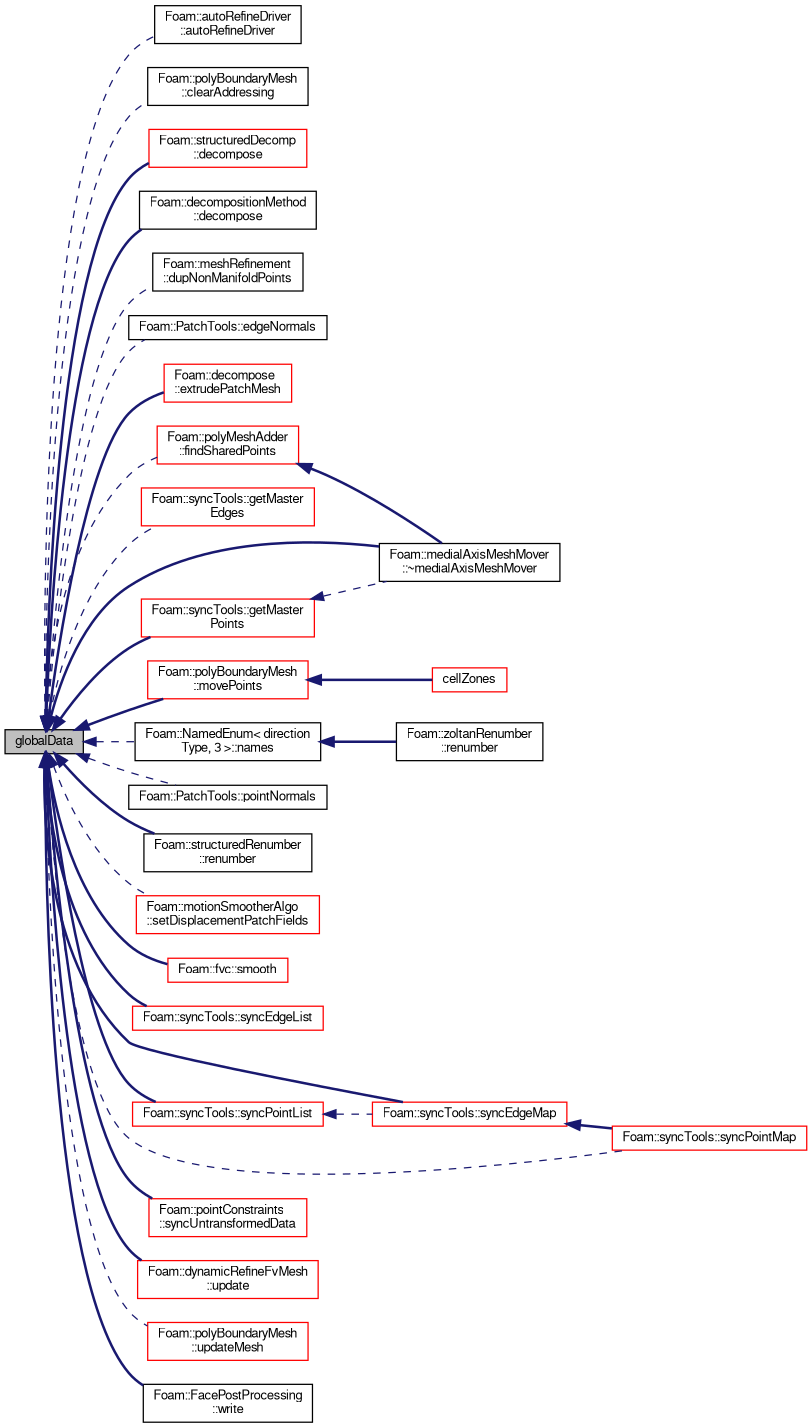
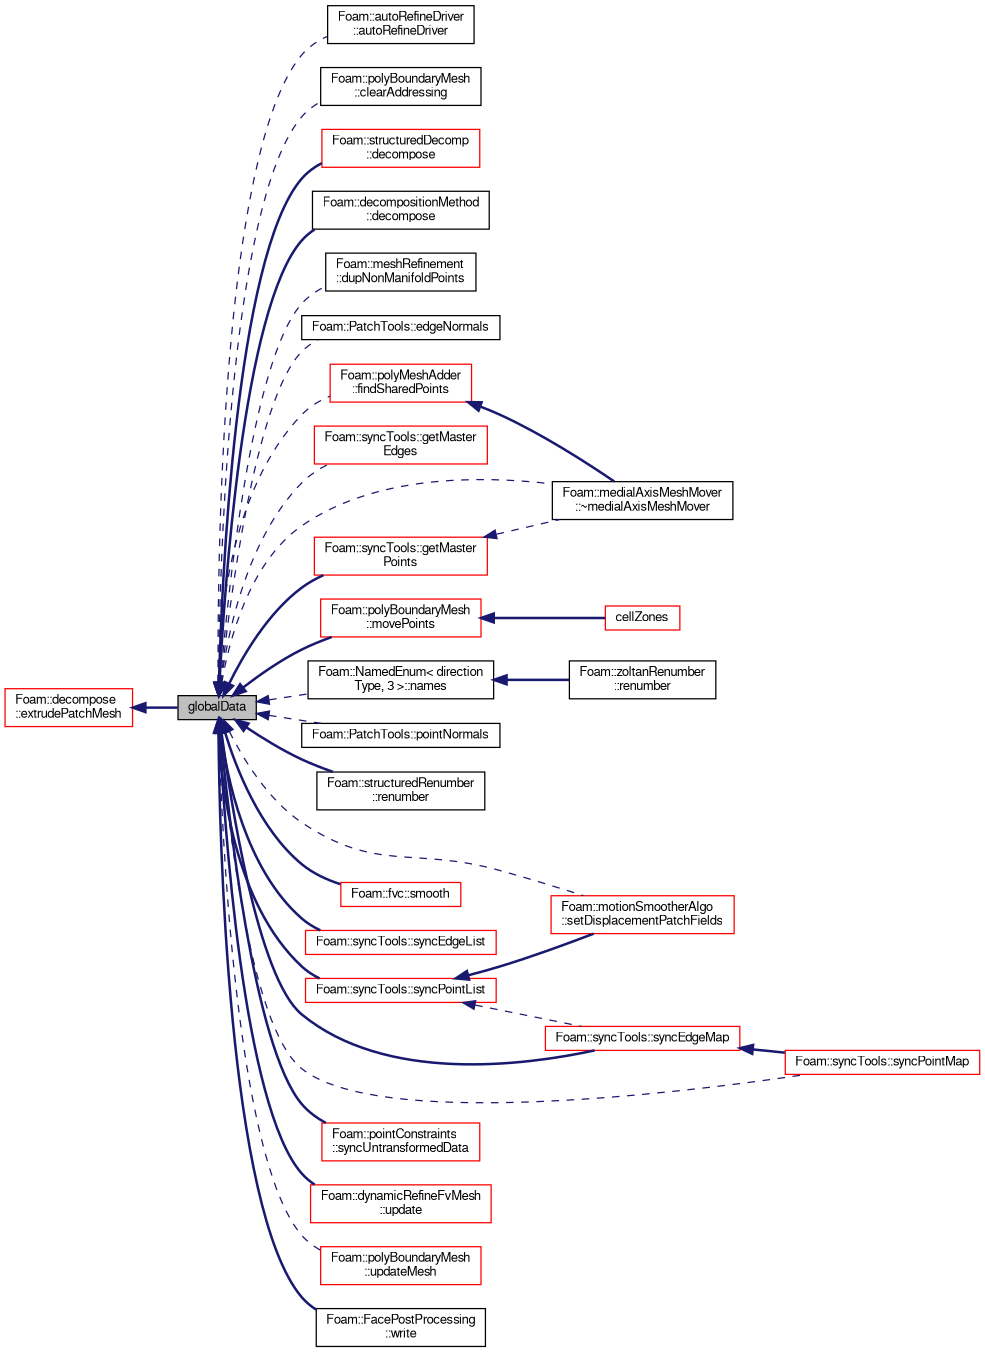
(84, 523) -> (162, 708)
(175, 564) -> (336, 507)
none -> (531, 956)
